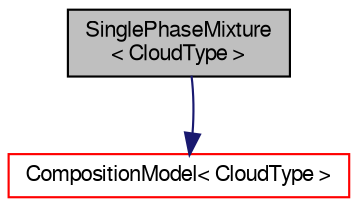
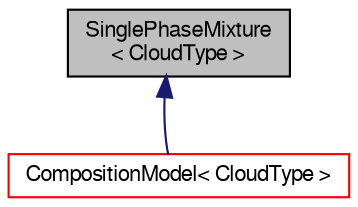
(193, 105) -> (165, 126)
